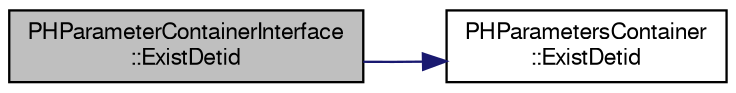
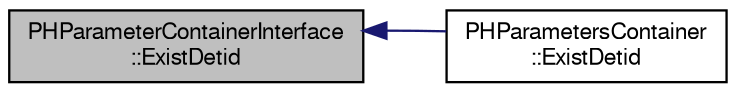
(393, 62) -> (416, 31)
